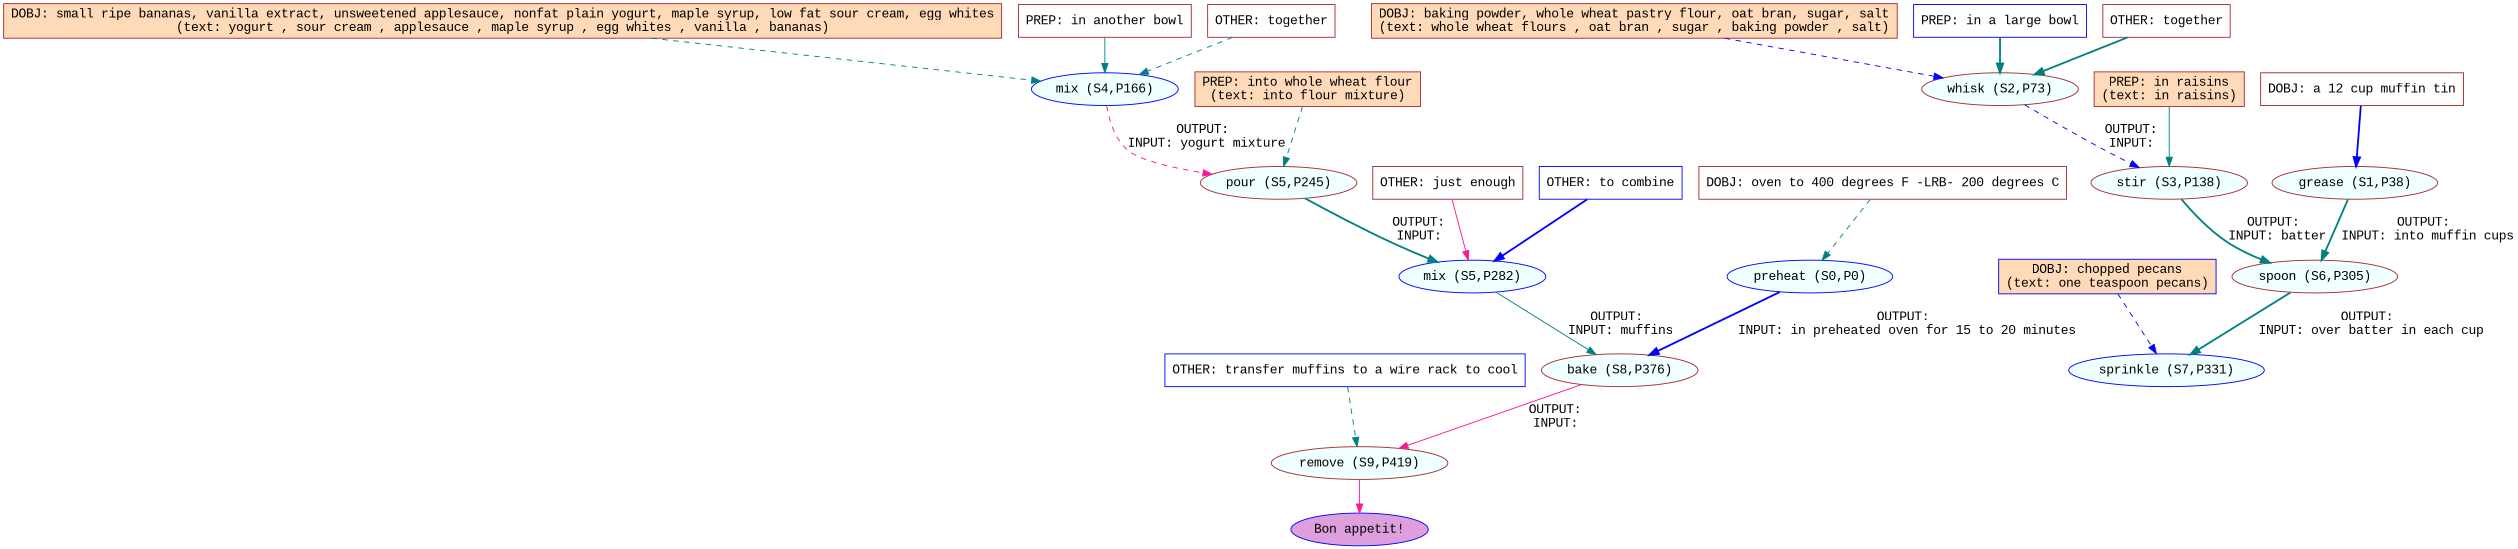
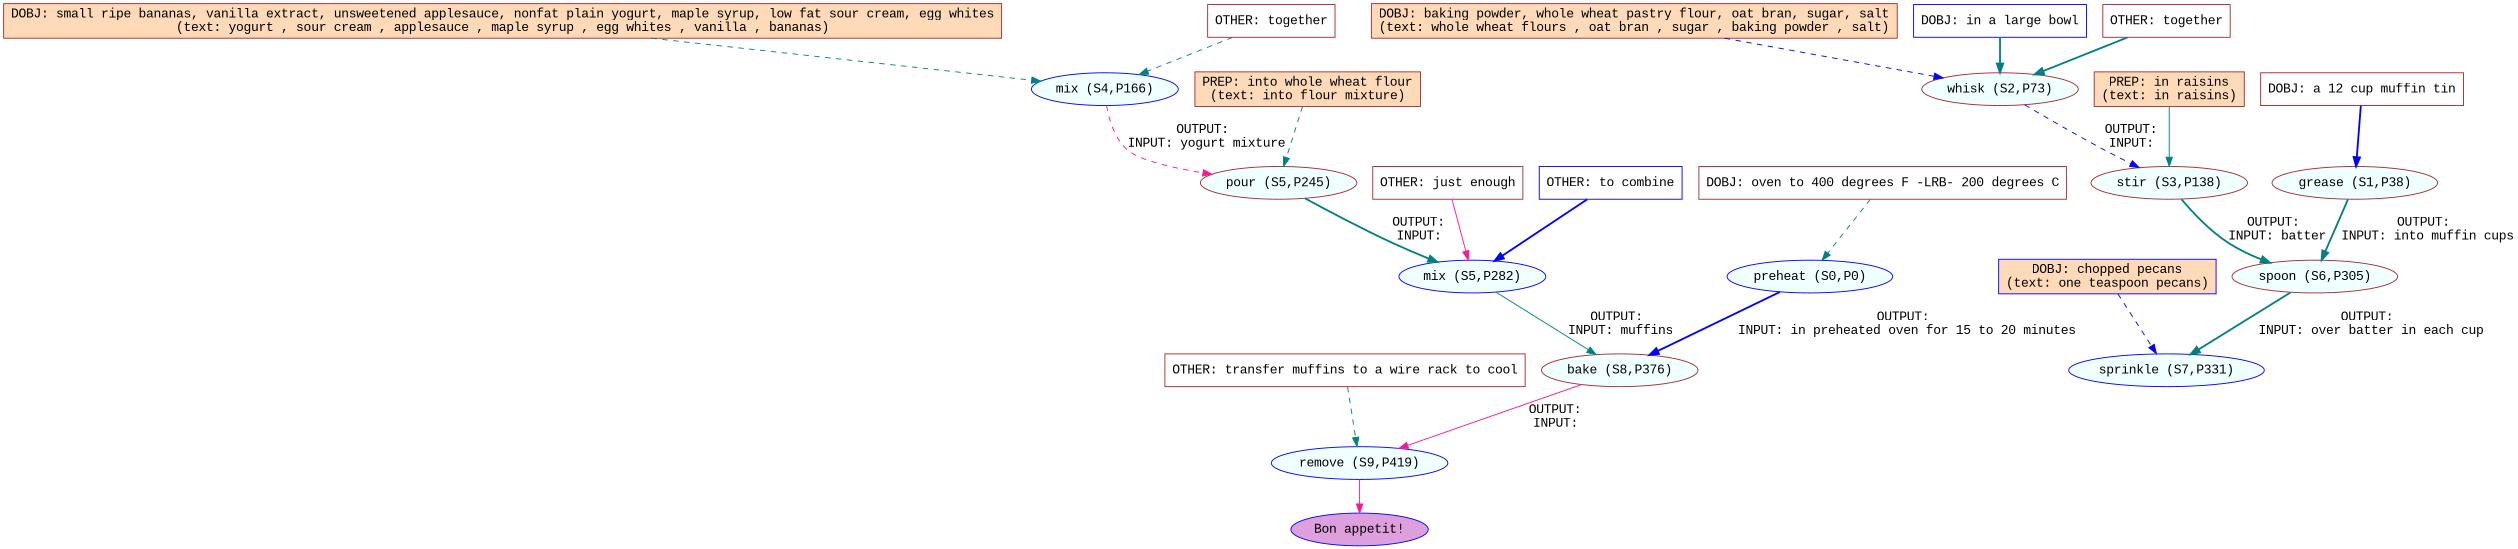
(1105, 21) -> none
(2000, 21) -> (2000, 21)
(1345, 370) -> (1345, 370)
(1360, 463) -> (1360, 463)
